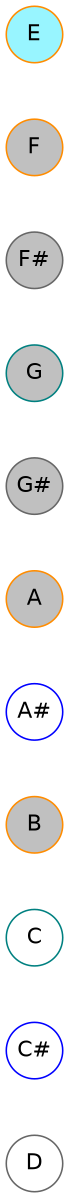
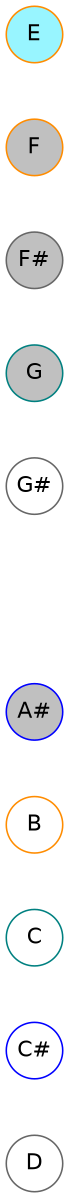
(34, 486) -> (34, 486)
(34, 599) -> none
(34, 712) -> (34, 712)
(34, 825) -> (34, 825)
